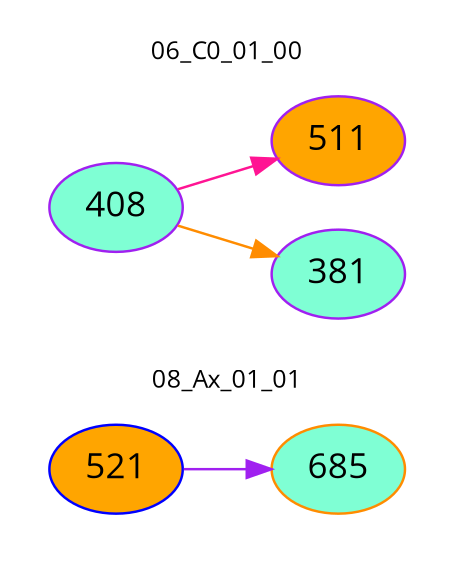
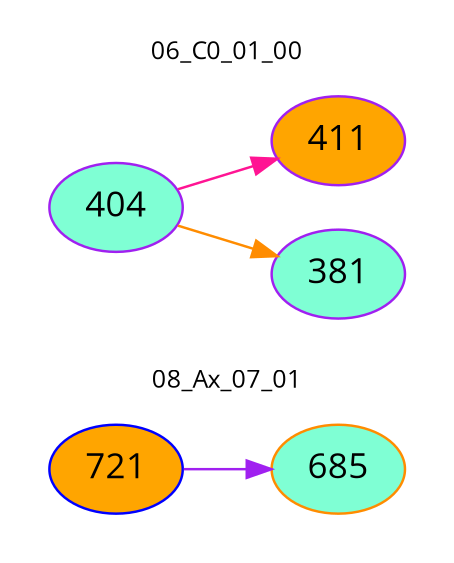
(338, 141) -> (338, 141)
(116, 207) -> (116, 207)
(227, 382) -> (227, 382)
(116, 469) -> (116, 469)
